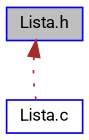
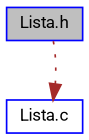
(34, 79) -> (56, 62)
